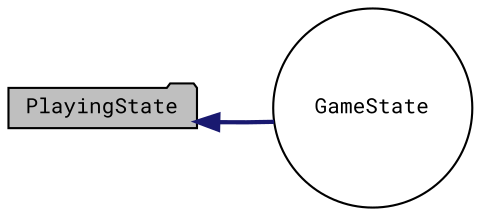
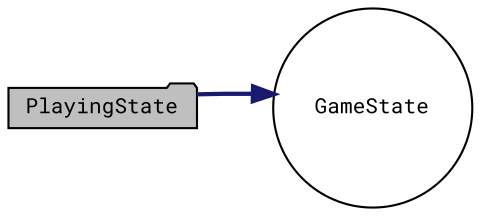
(246, 122) -> (225, 94)
